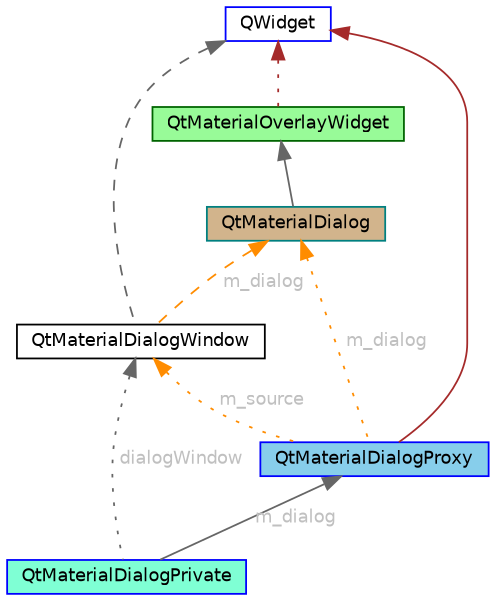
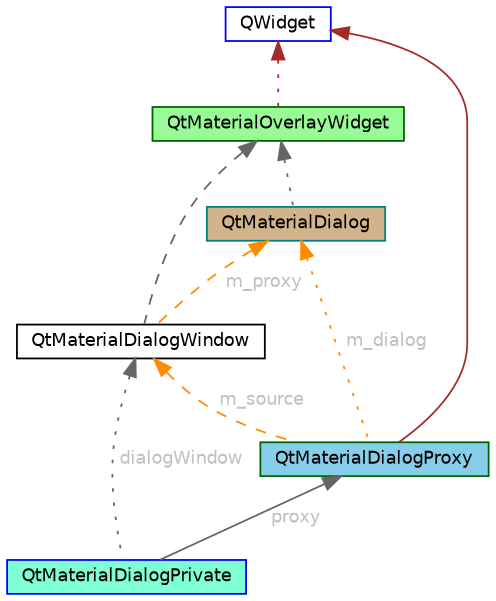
(116, 168) -> (178, 229)
(289, 183) -> (289, 183)
(261, 283) -> (261, 283)
(226, 417) -> (226, 417)
(374, 459) -> (374, 459)
(293, 518) -> (293, 518)
